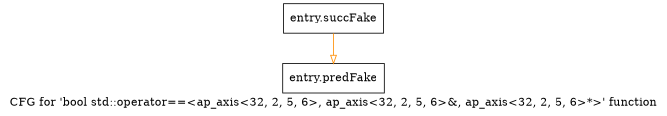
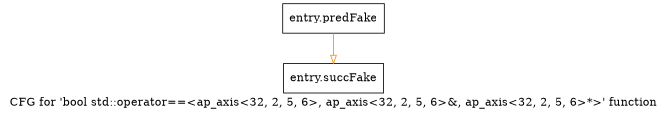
(334, 44) -> (334, 44)
